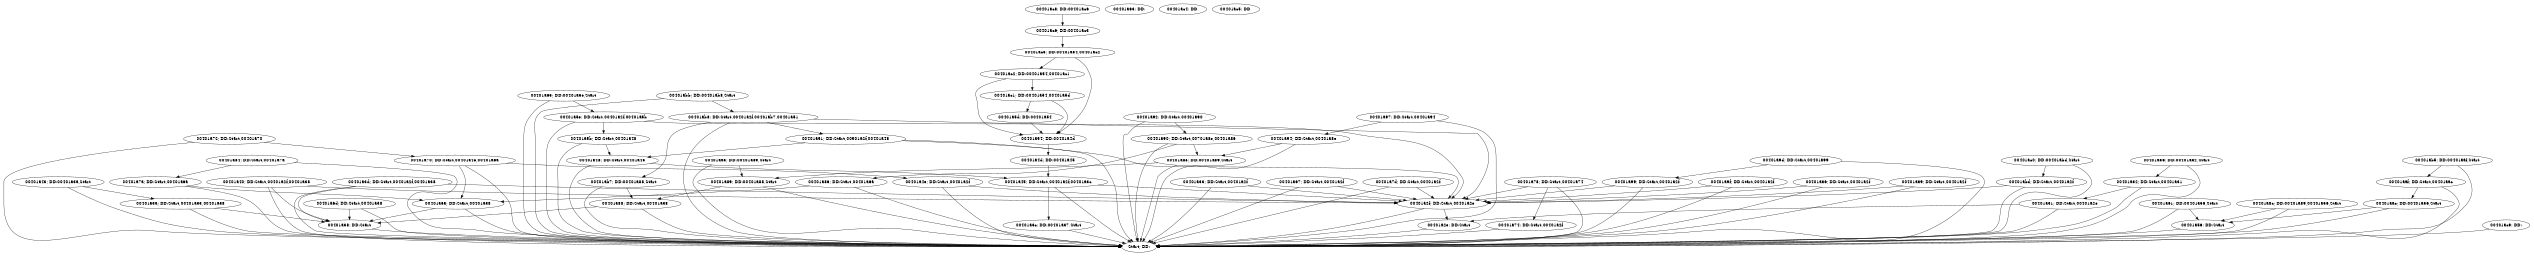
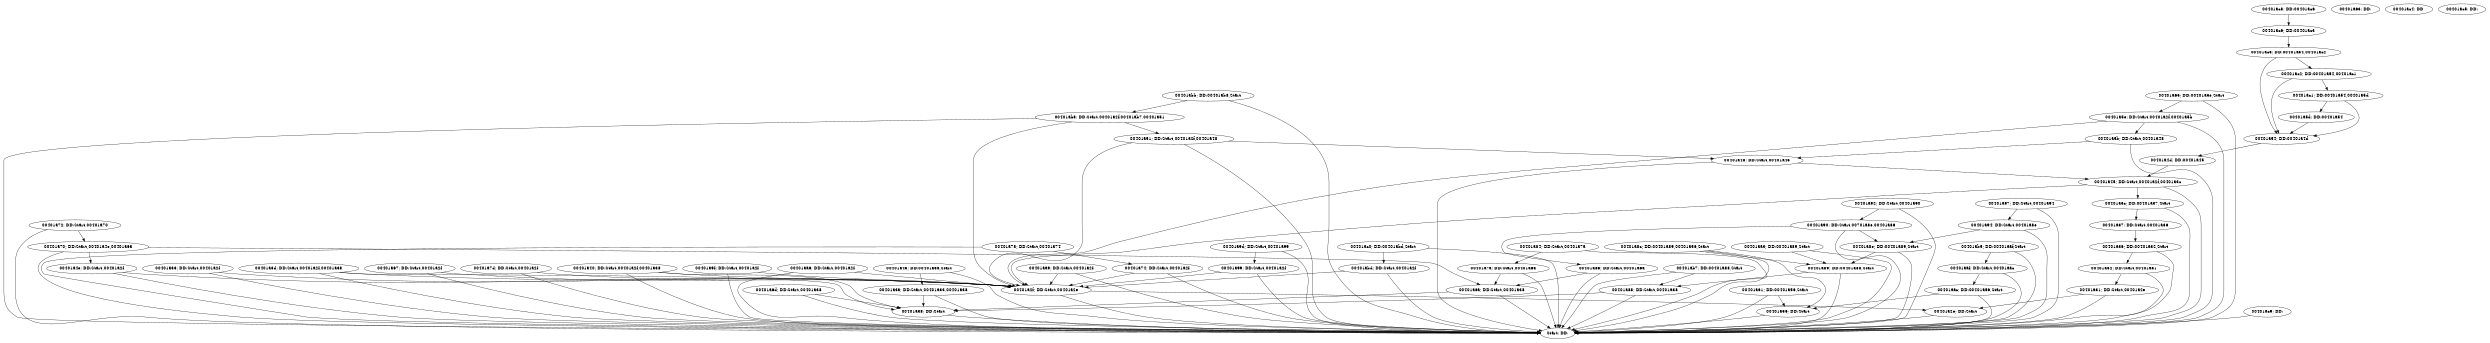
(846, 139) -> (1174, 139)
(669, 140) -> none
(1499, 192) -> (1103, 279)
none -> (2135, 225)
none -> (1780, 261)
